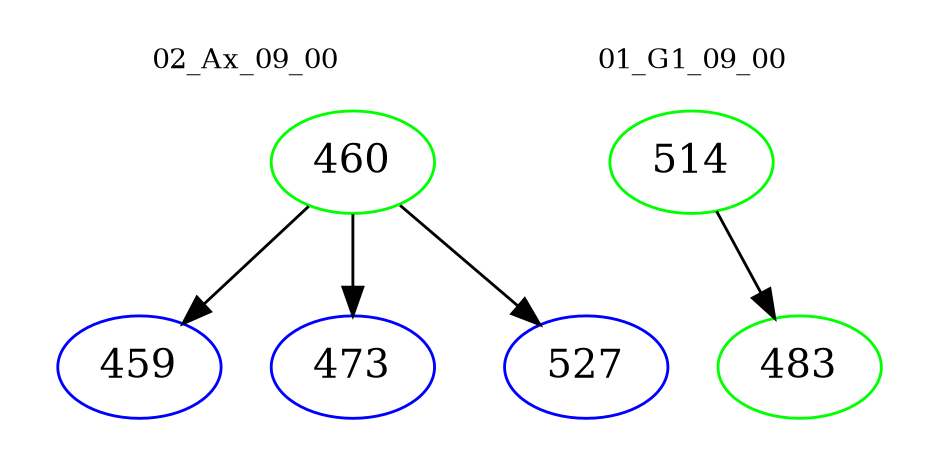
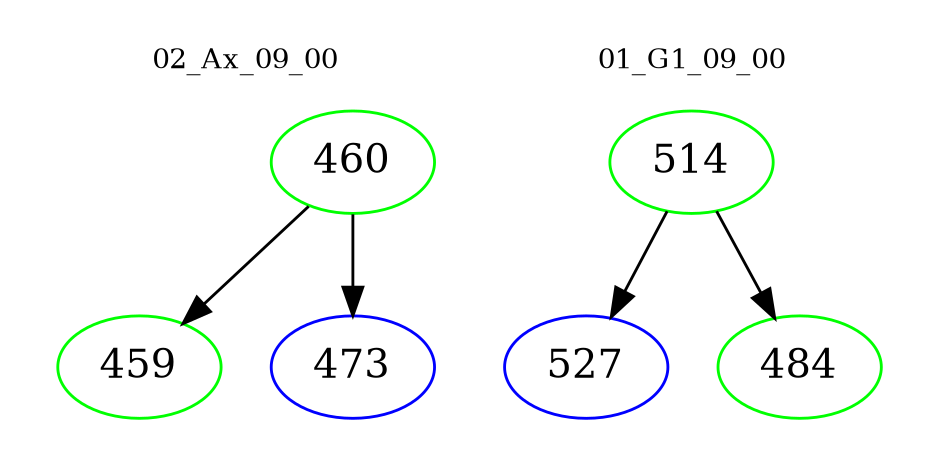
(438, 238) -> (646, 251)
(139, 367) -> (139, 367)
(800, 367) -> (800, 367)
